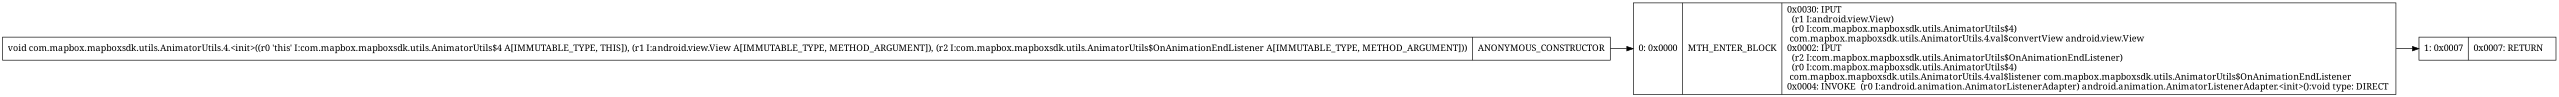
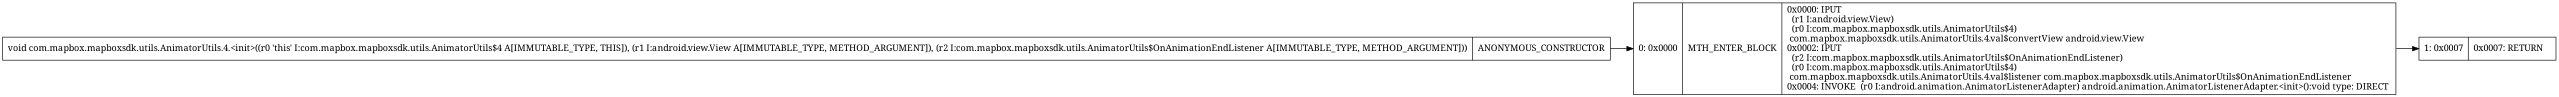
(1817, 10) -> (1817, 10)
